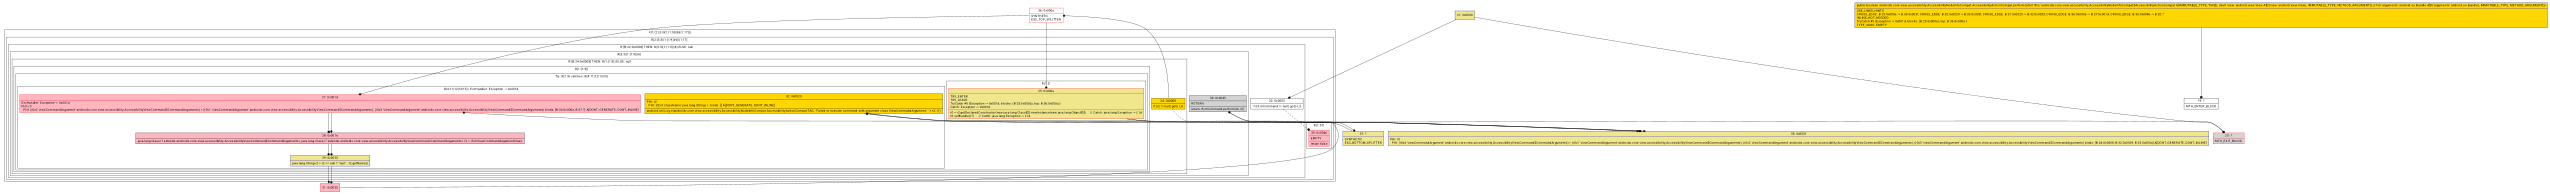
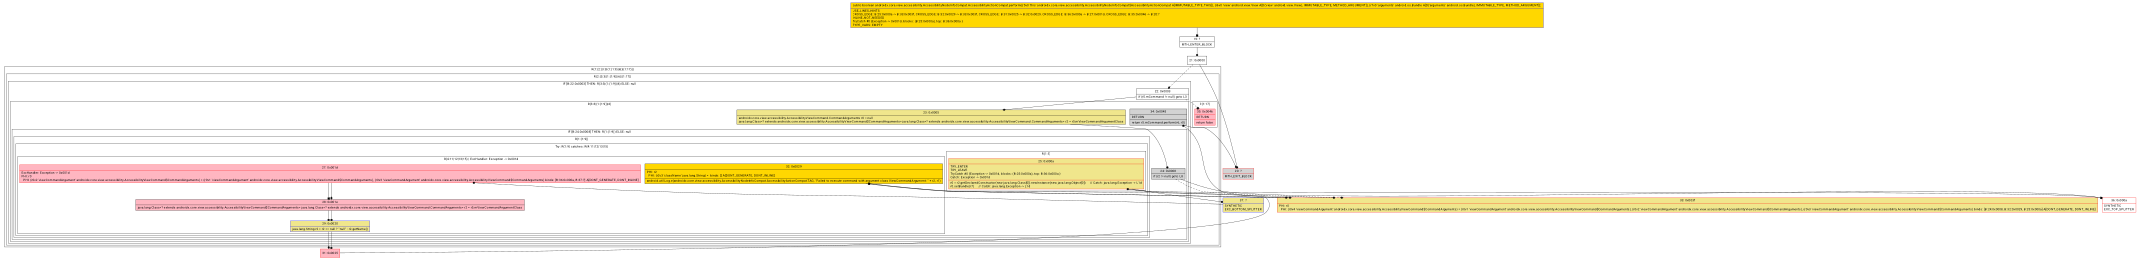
(1465, 15) -> (1197, 60)
(692, 25) -> none
(1143, 27) -> (1616, 194)
none -> (1197, 51)
(1373, 58) -> (1182, 76)
(1168, 104) -> (1168, 174)
none -> (931, 117)
(1319, 125) -> (1205, 104)
(1316, 138) -> (1203, 117)
(1798, 138) -> (1687, 205)
